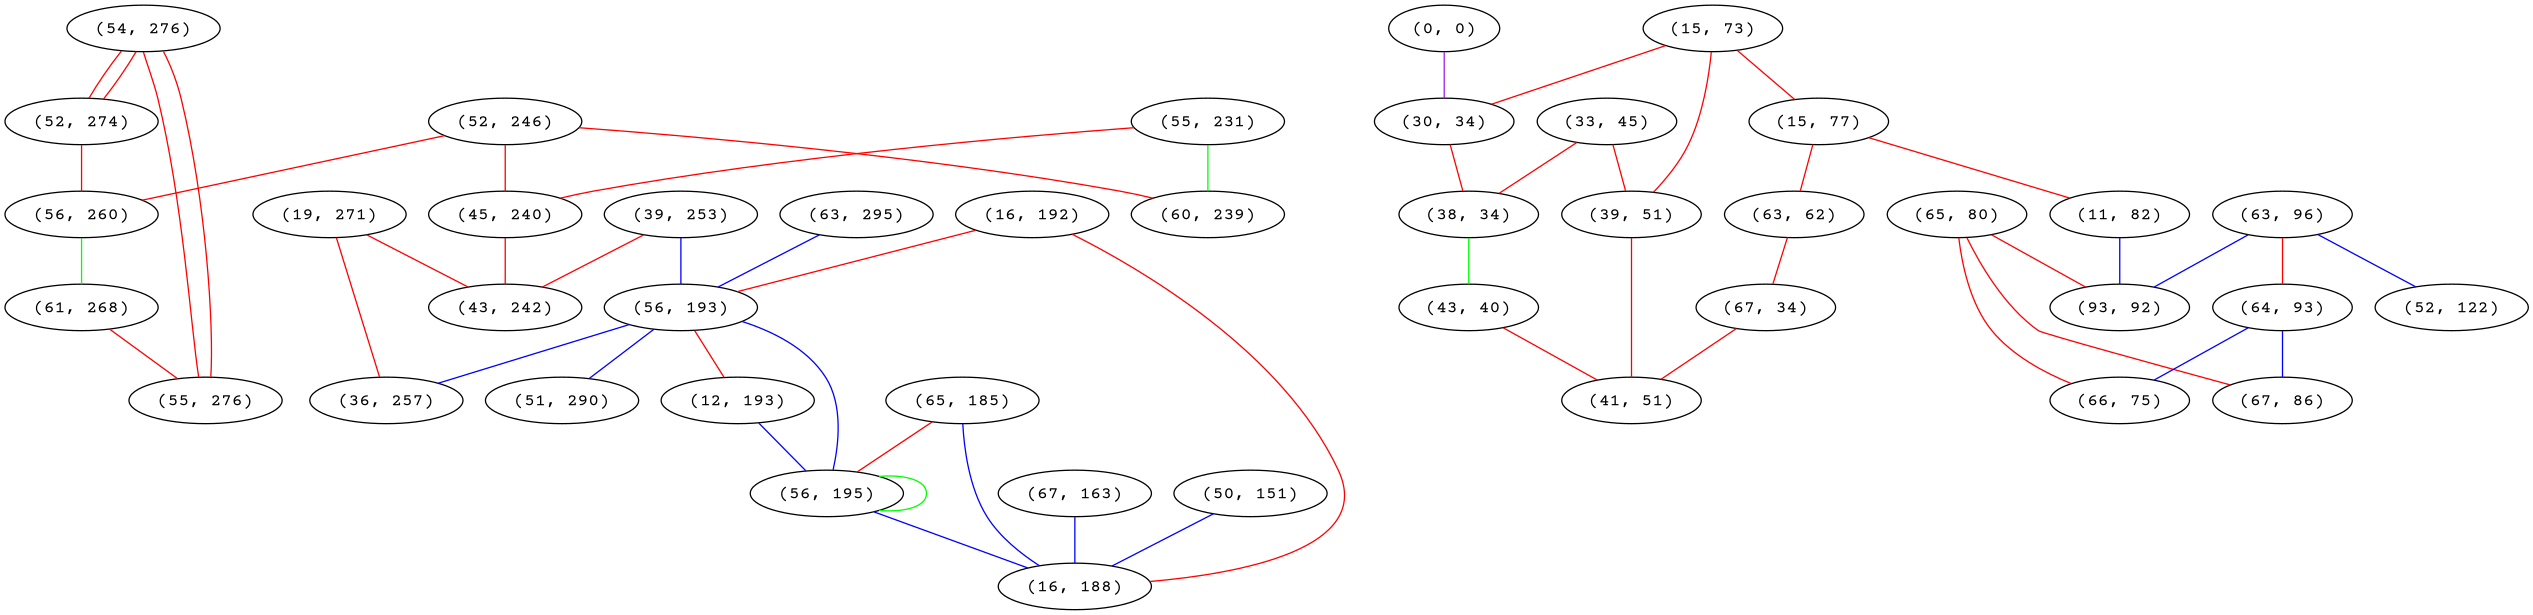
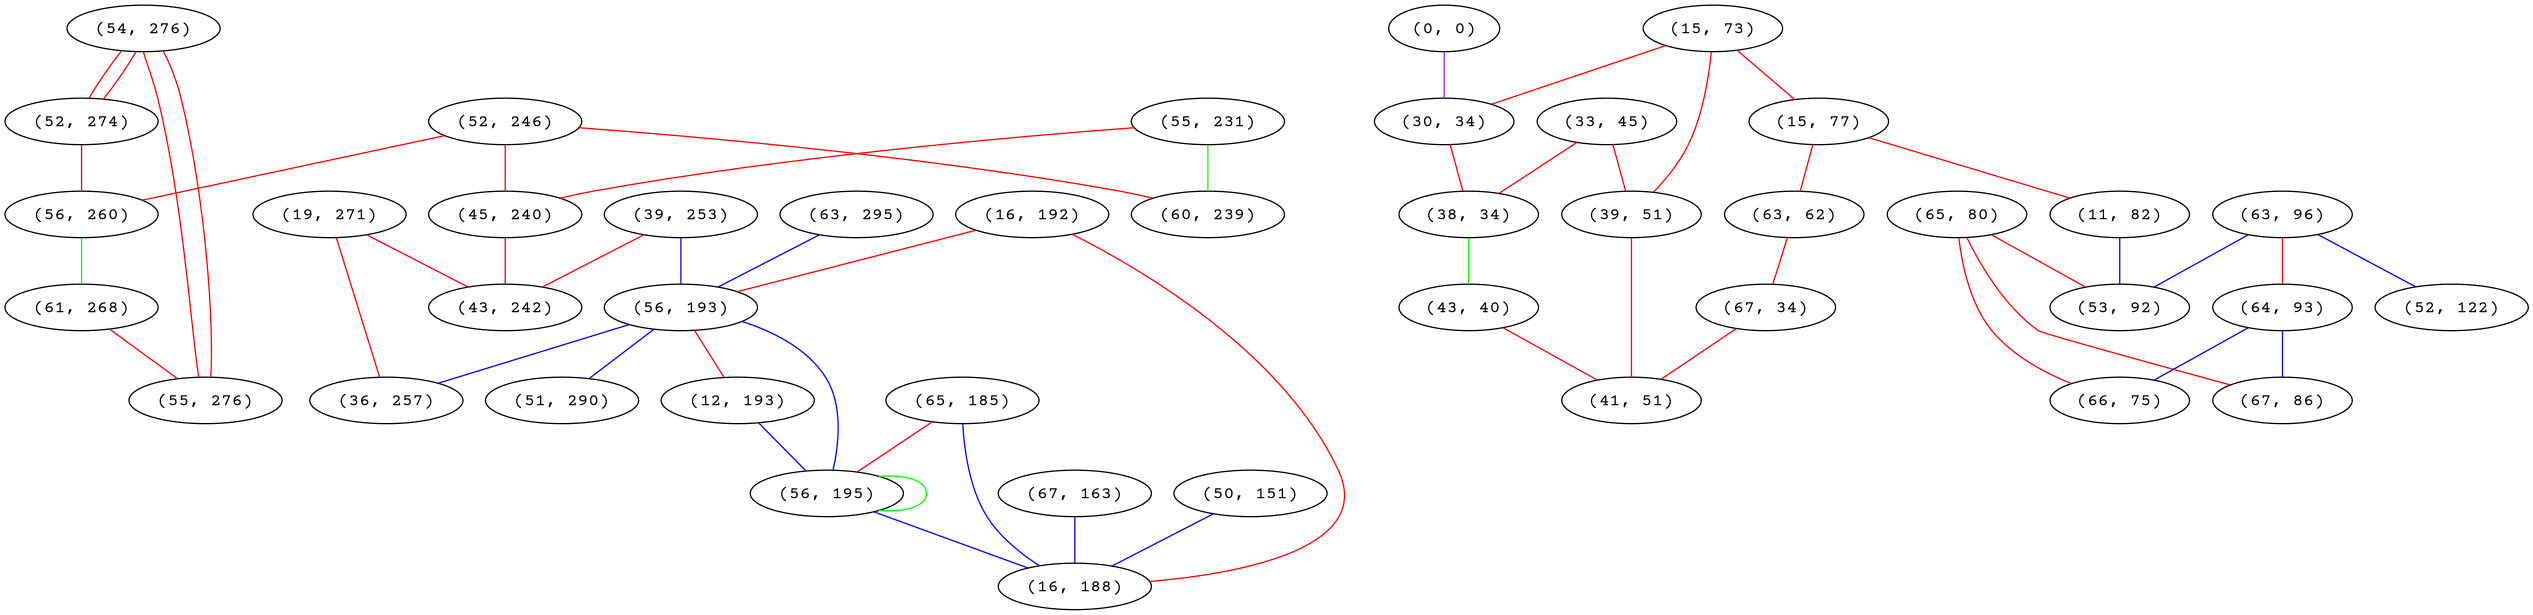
(2120, 307) -> (2120, 307)
